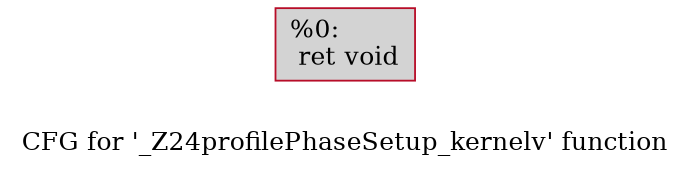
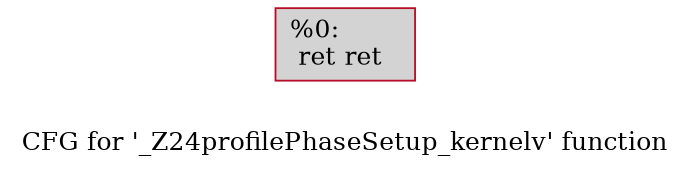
(345, 57) -> (337, 57)
